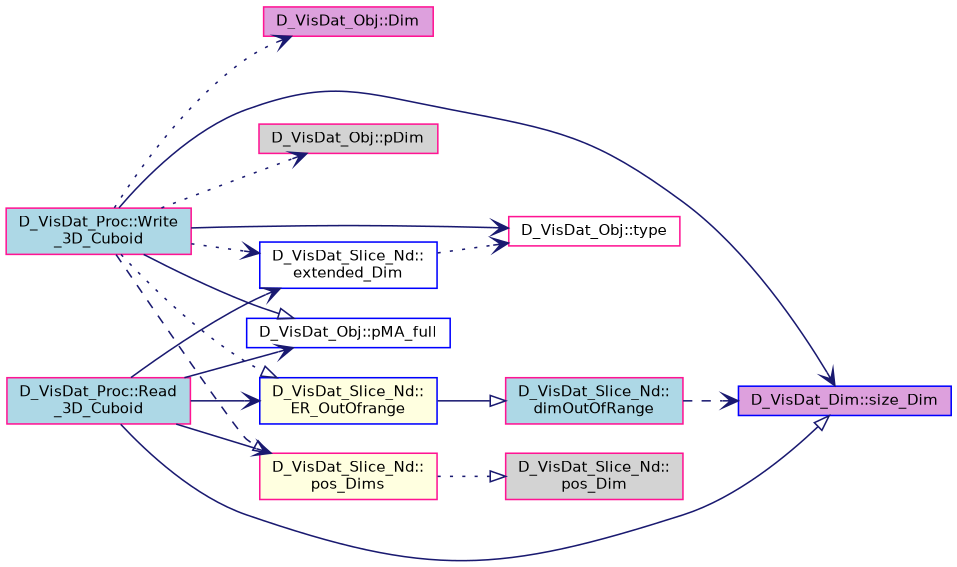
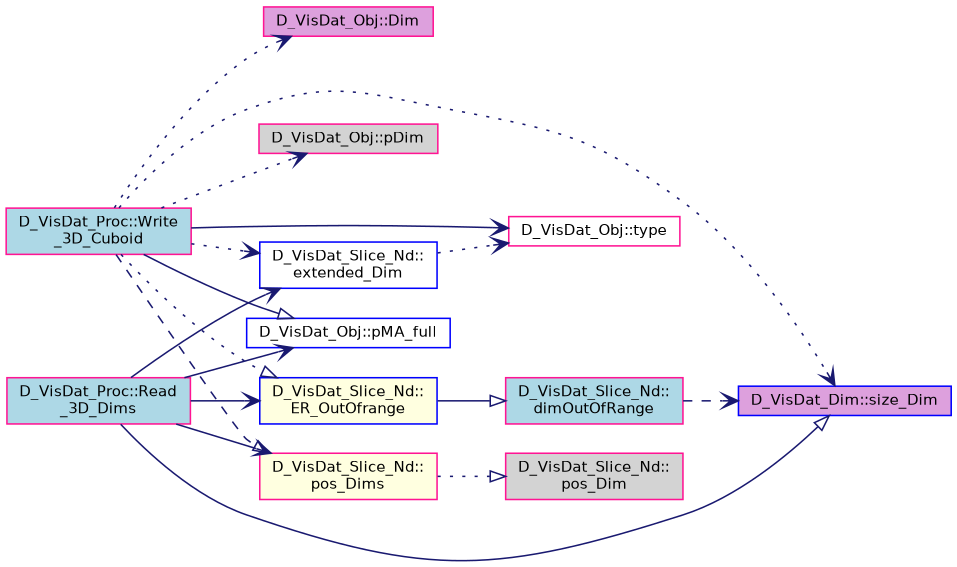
(503, 120) -> (503, 120)
(99, 401) -> (99, 401)
